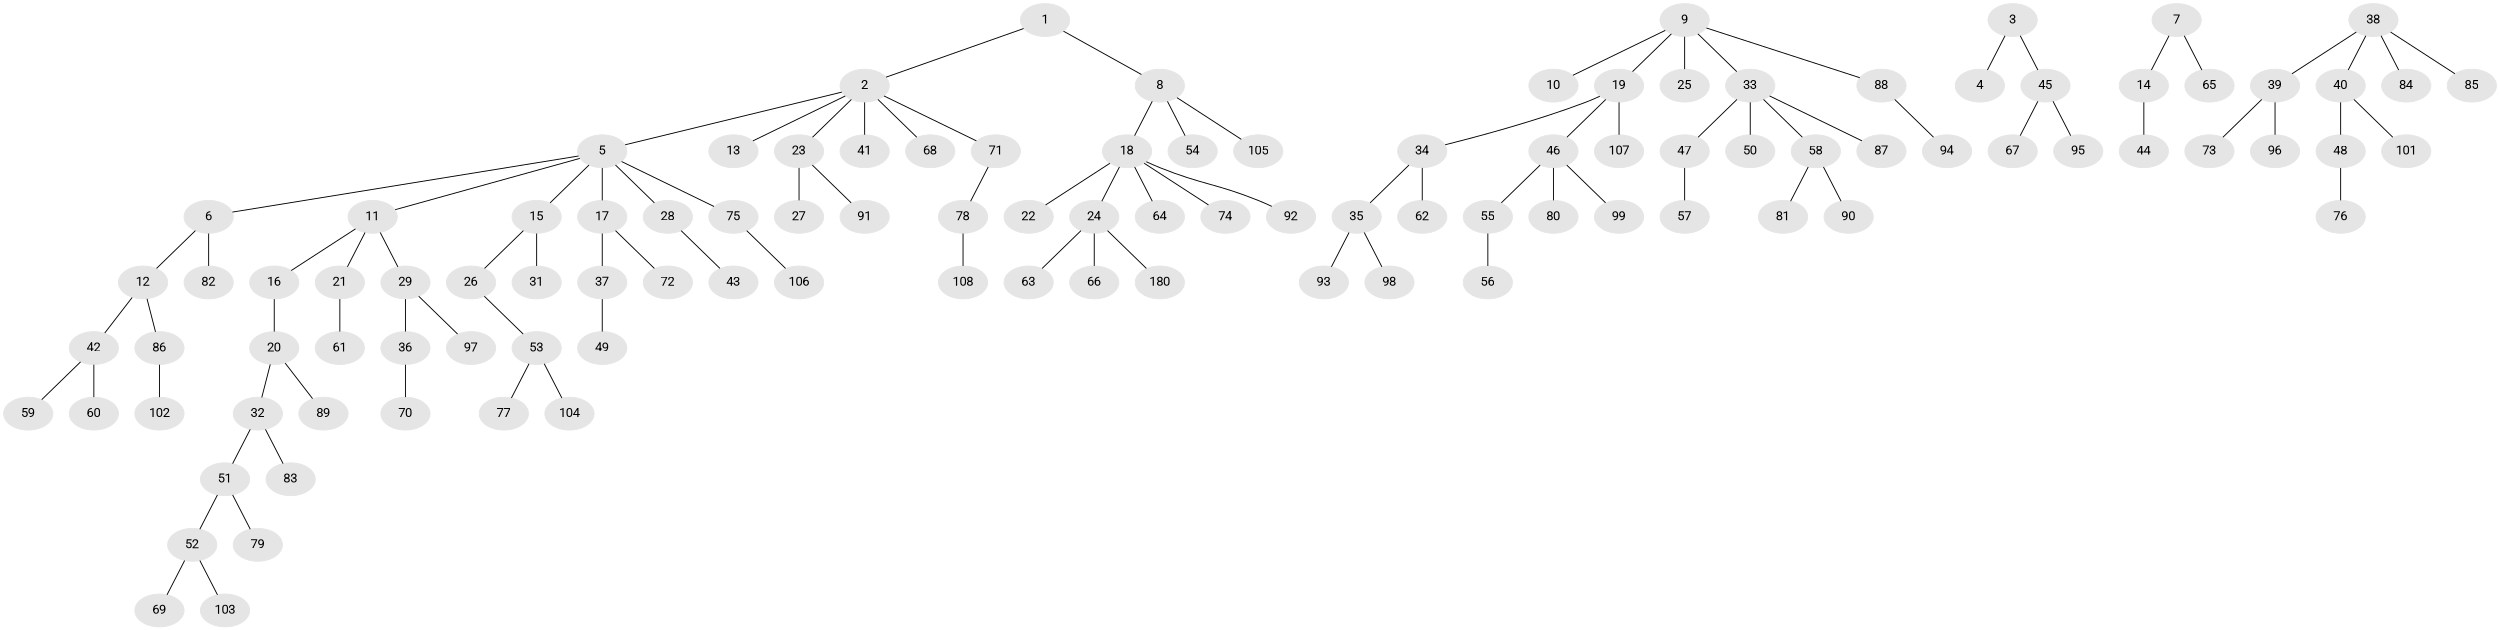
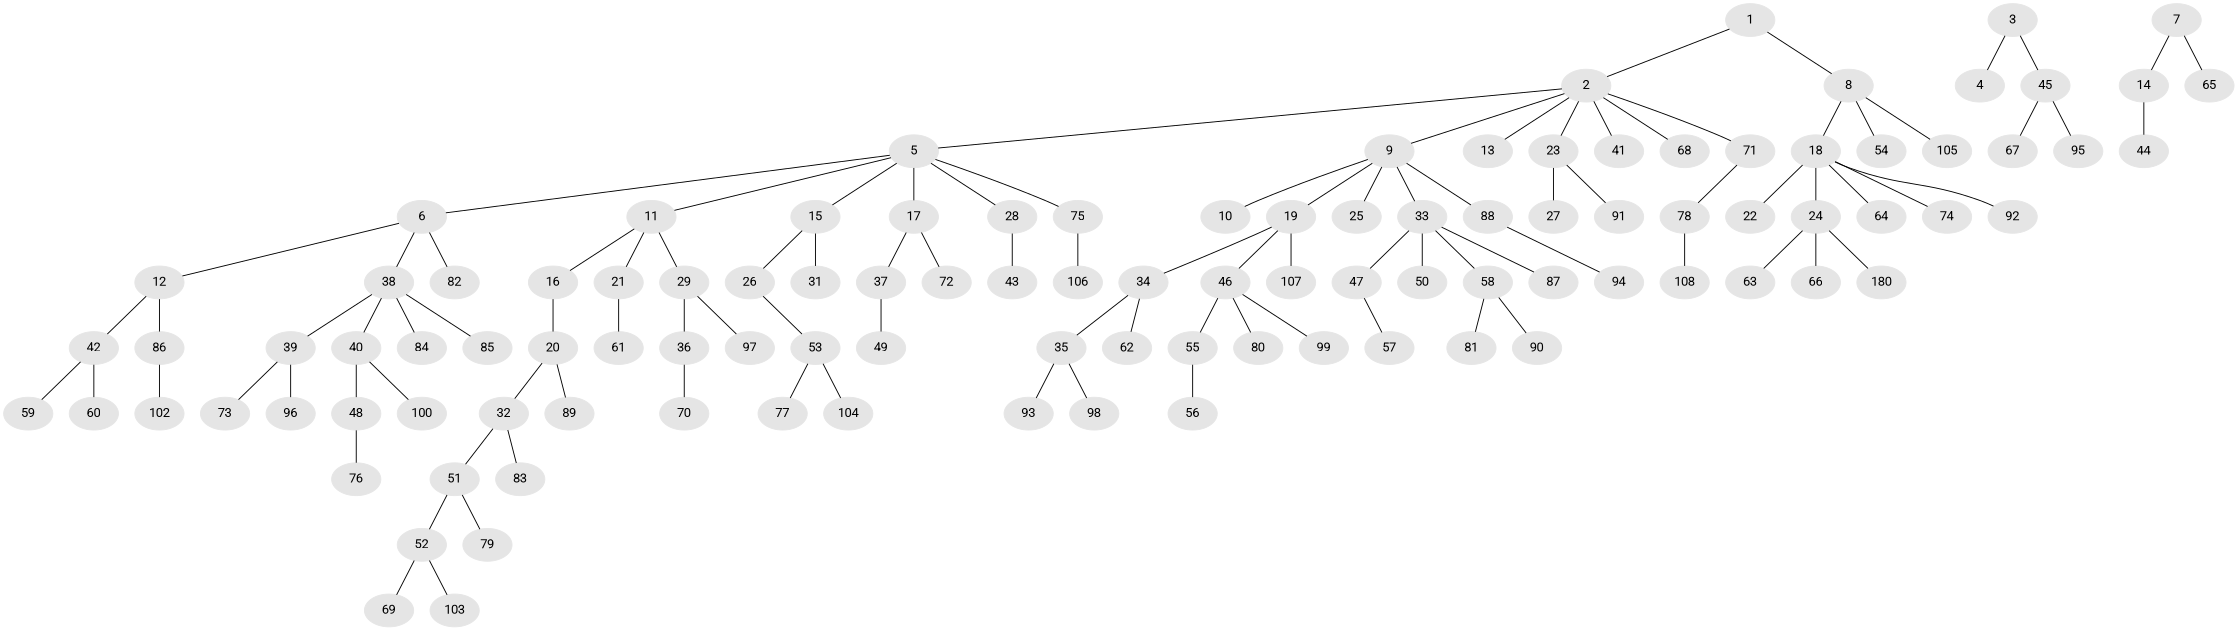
none -> (1488, 118)
(2406, 151) -> (422, 414)
none -> (405, 250)
